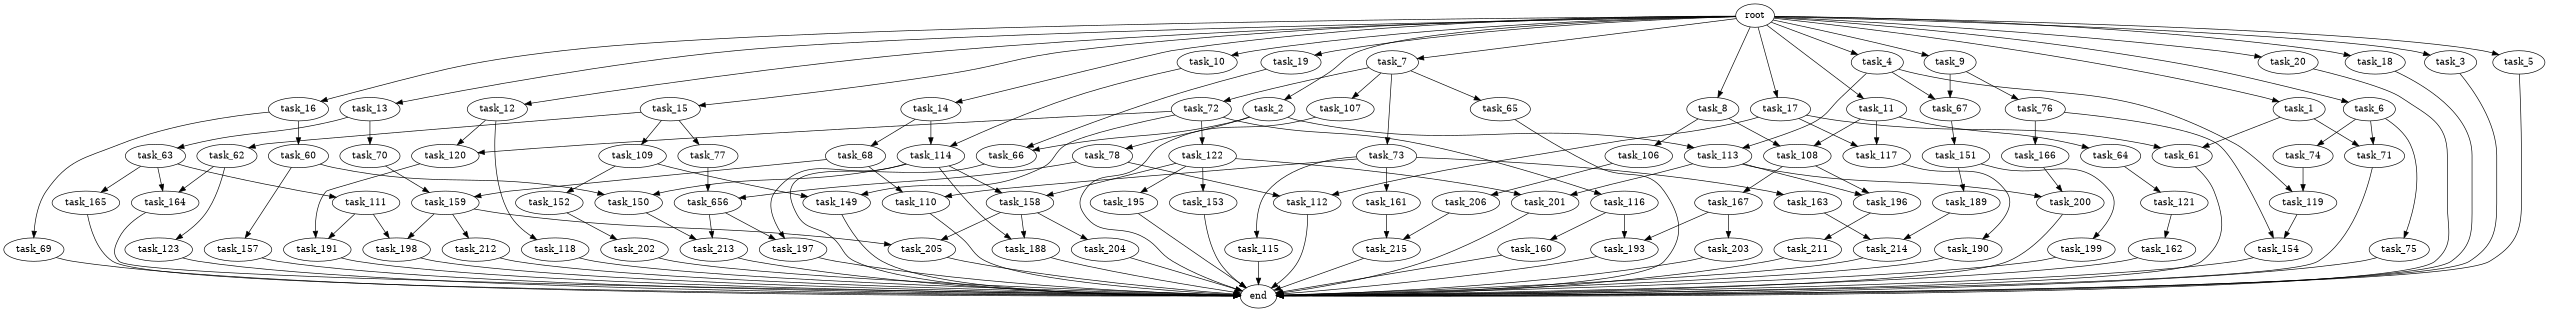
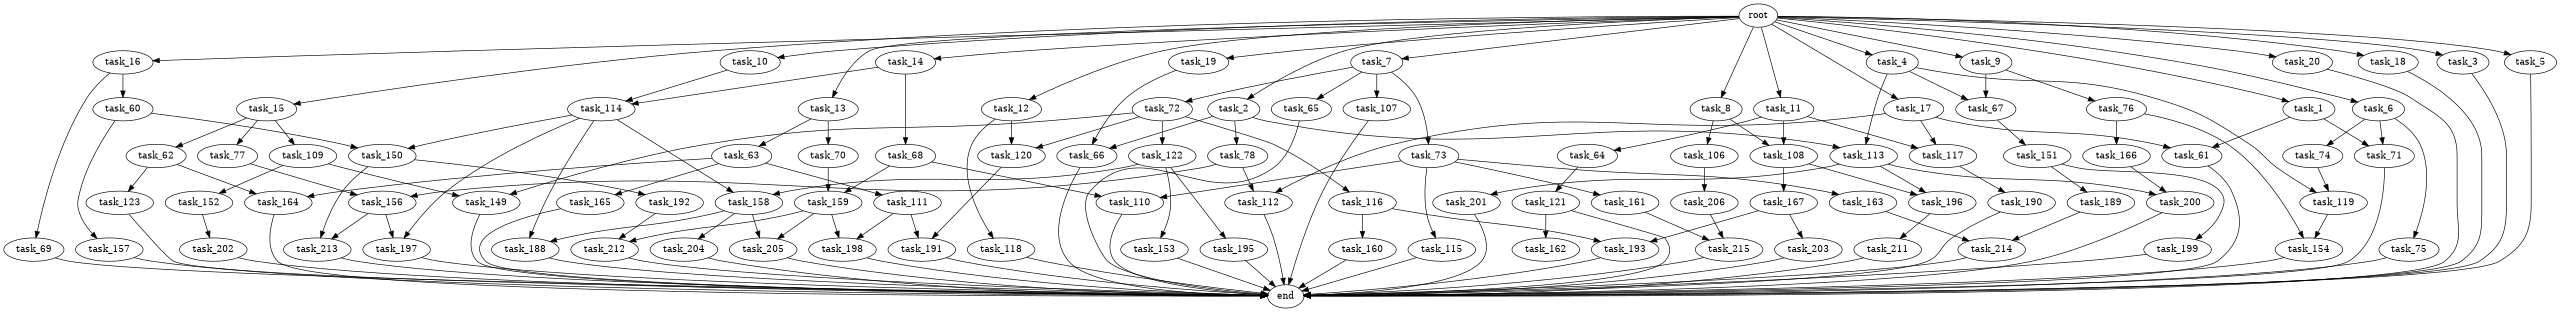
(1375, 172) -> none
none -> (670, 203)
(708, 203) -> (382, 203)
(1711, 287) -> (1622, 275)
